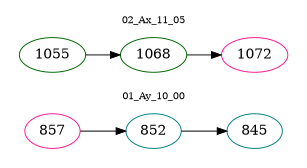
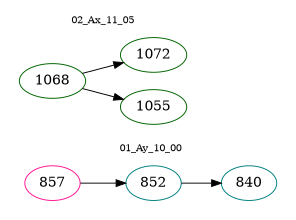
(98, 55) -> (98, 93)
(255, 55) -> (154, 55)
(255, 131) -> (249, 183)
